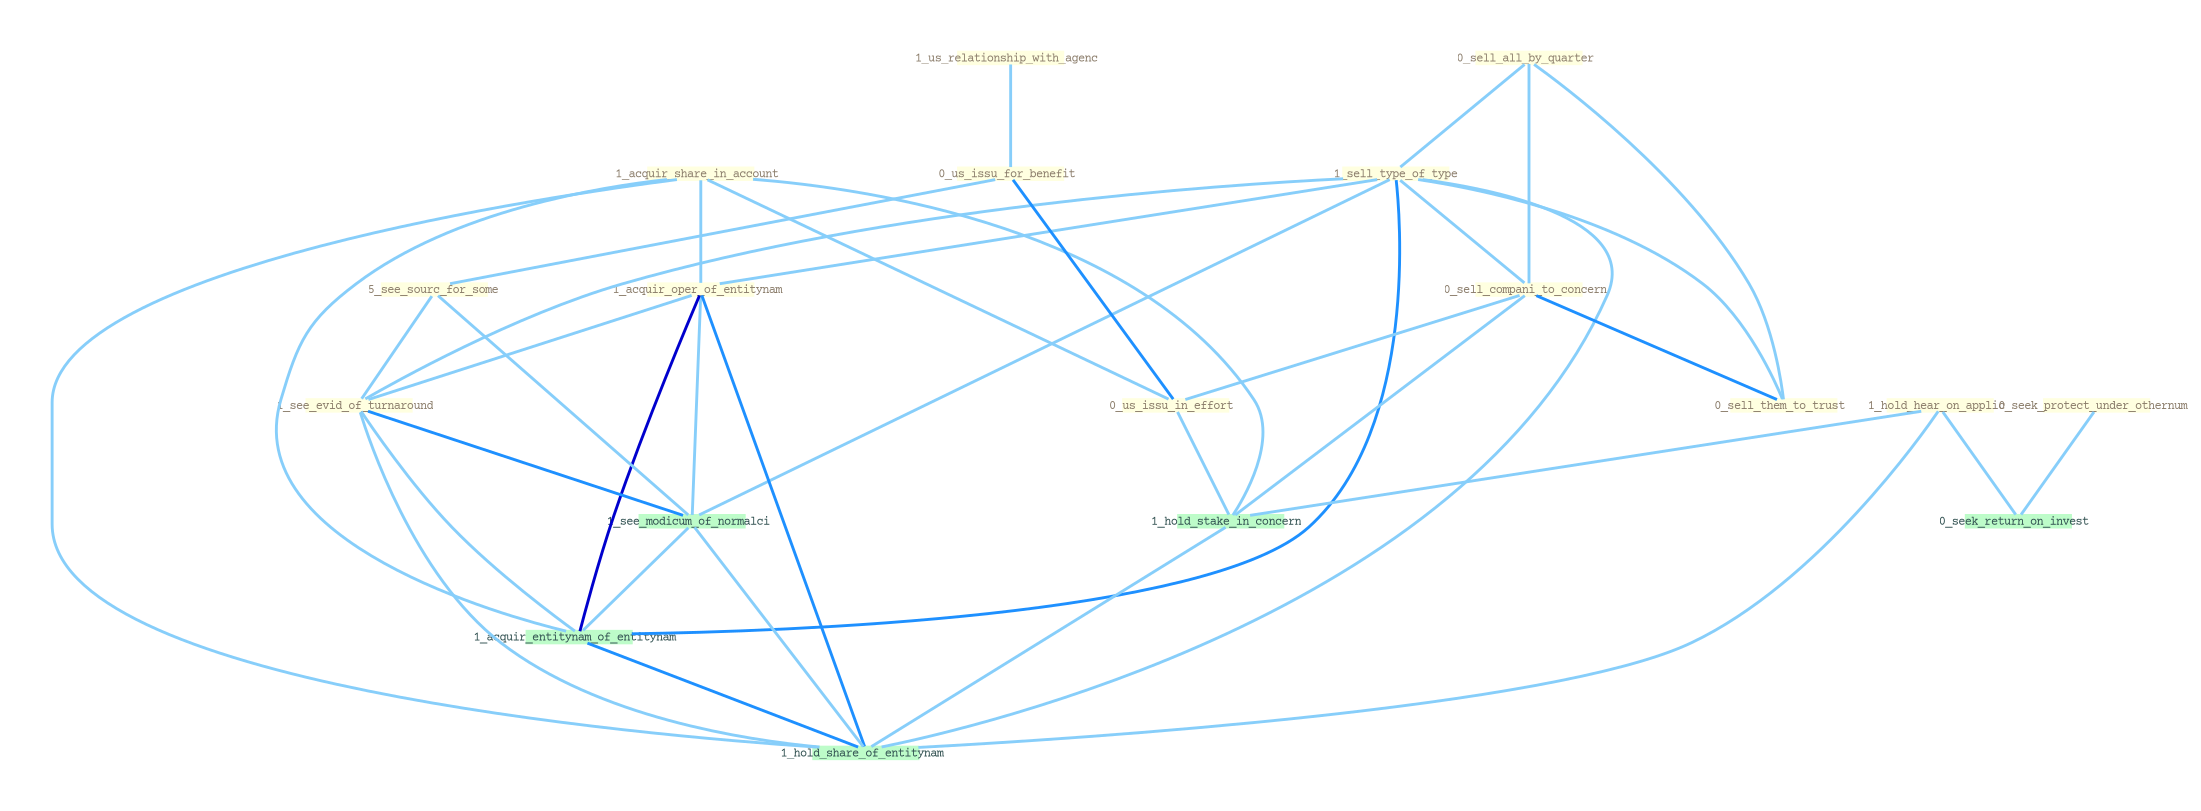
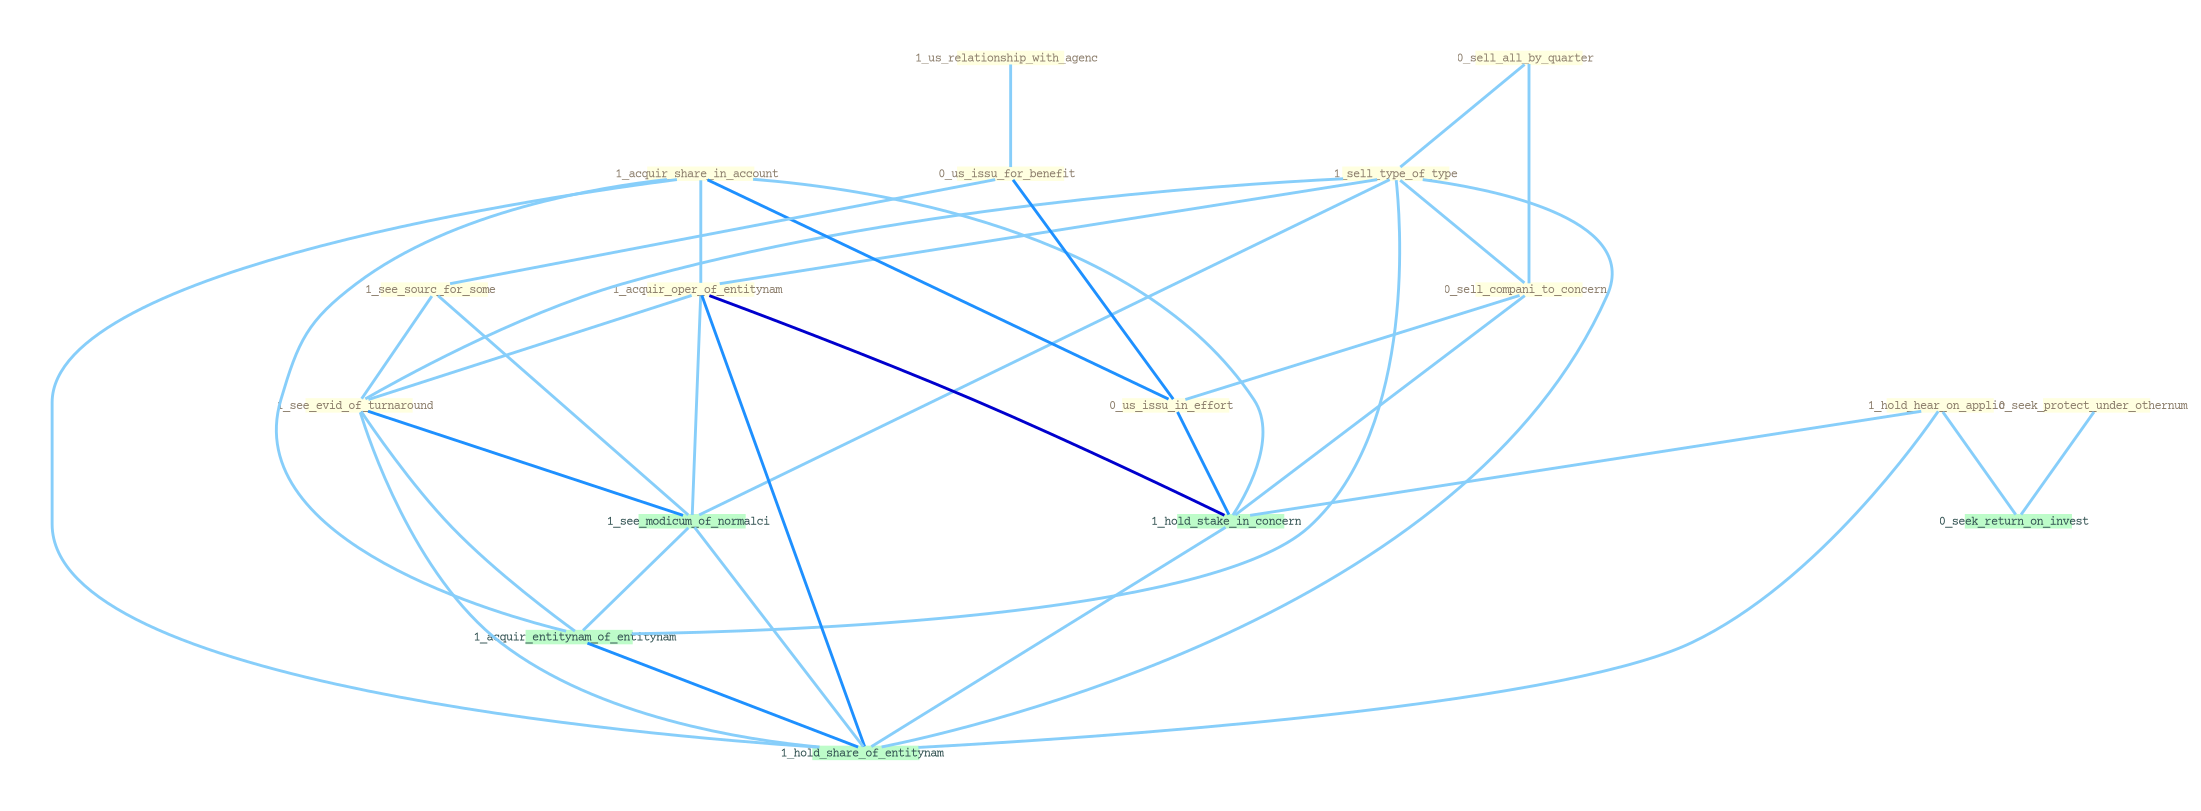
(938, 289) -> (938, 289)
(434, 290) -> (434, 290)
(1784, 405) -> none
(640, 444) -> (983, 404)
(1203, 463) -> (1203, 463)
(1186, 580) -> (1186, 580)
